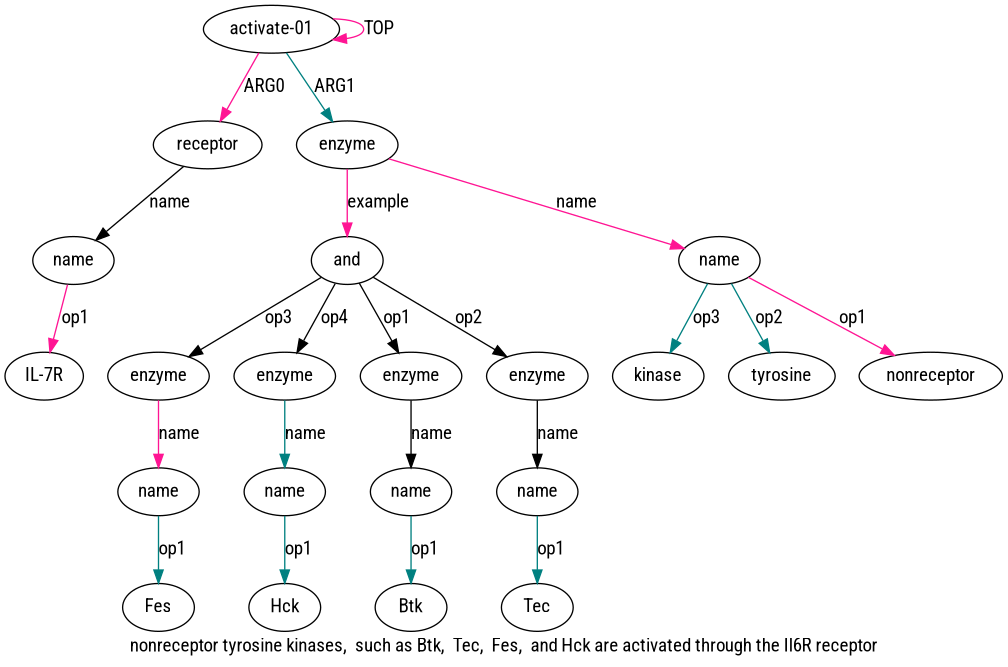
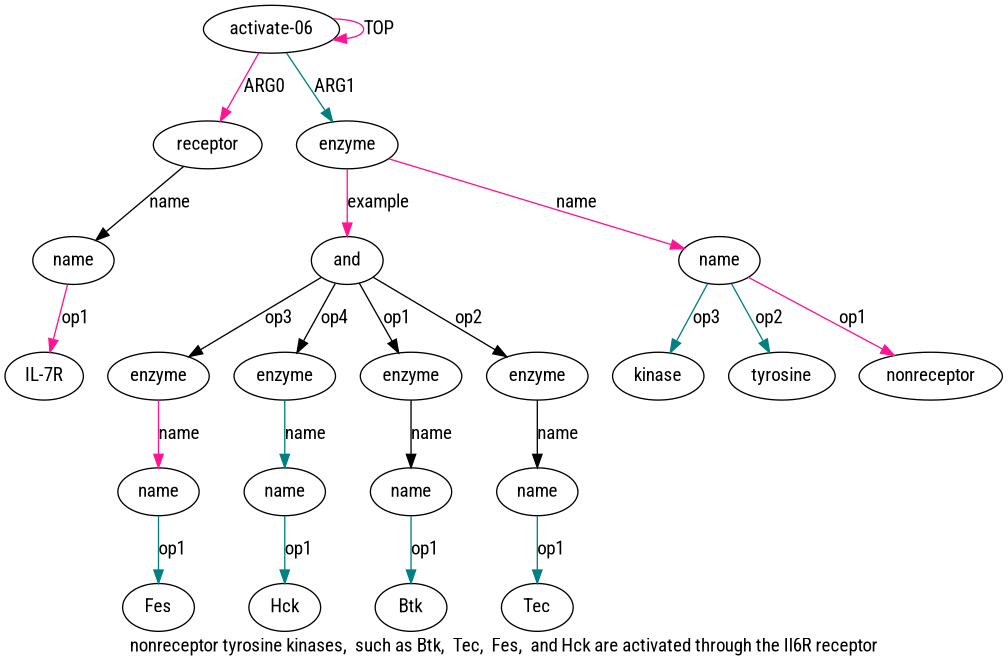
(271, 29) -> (271, 29)
